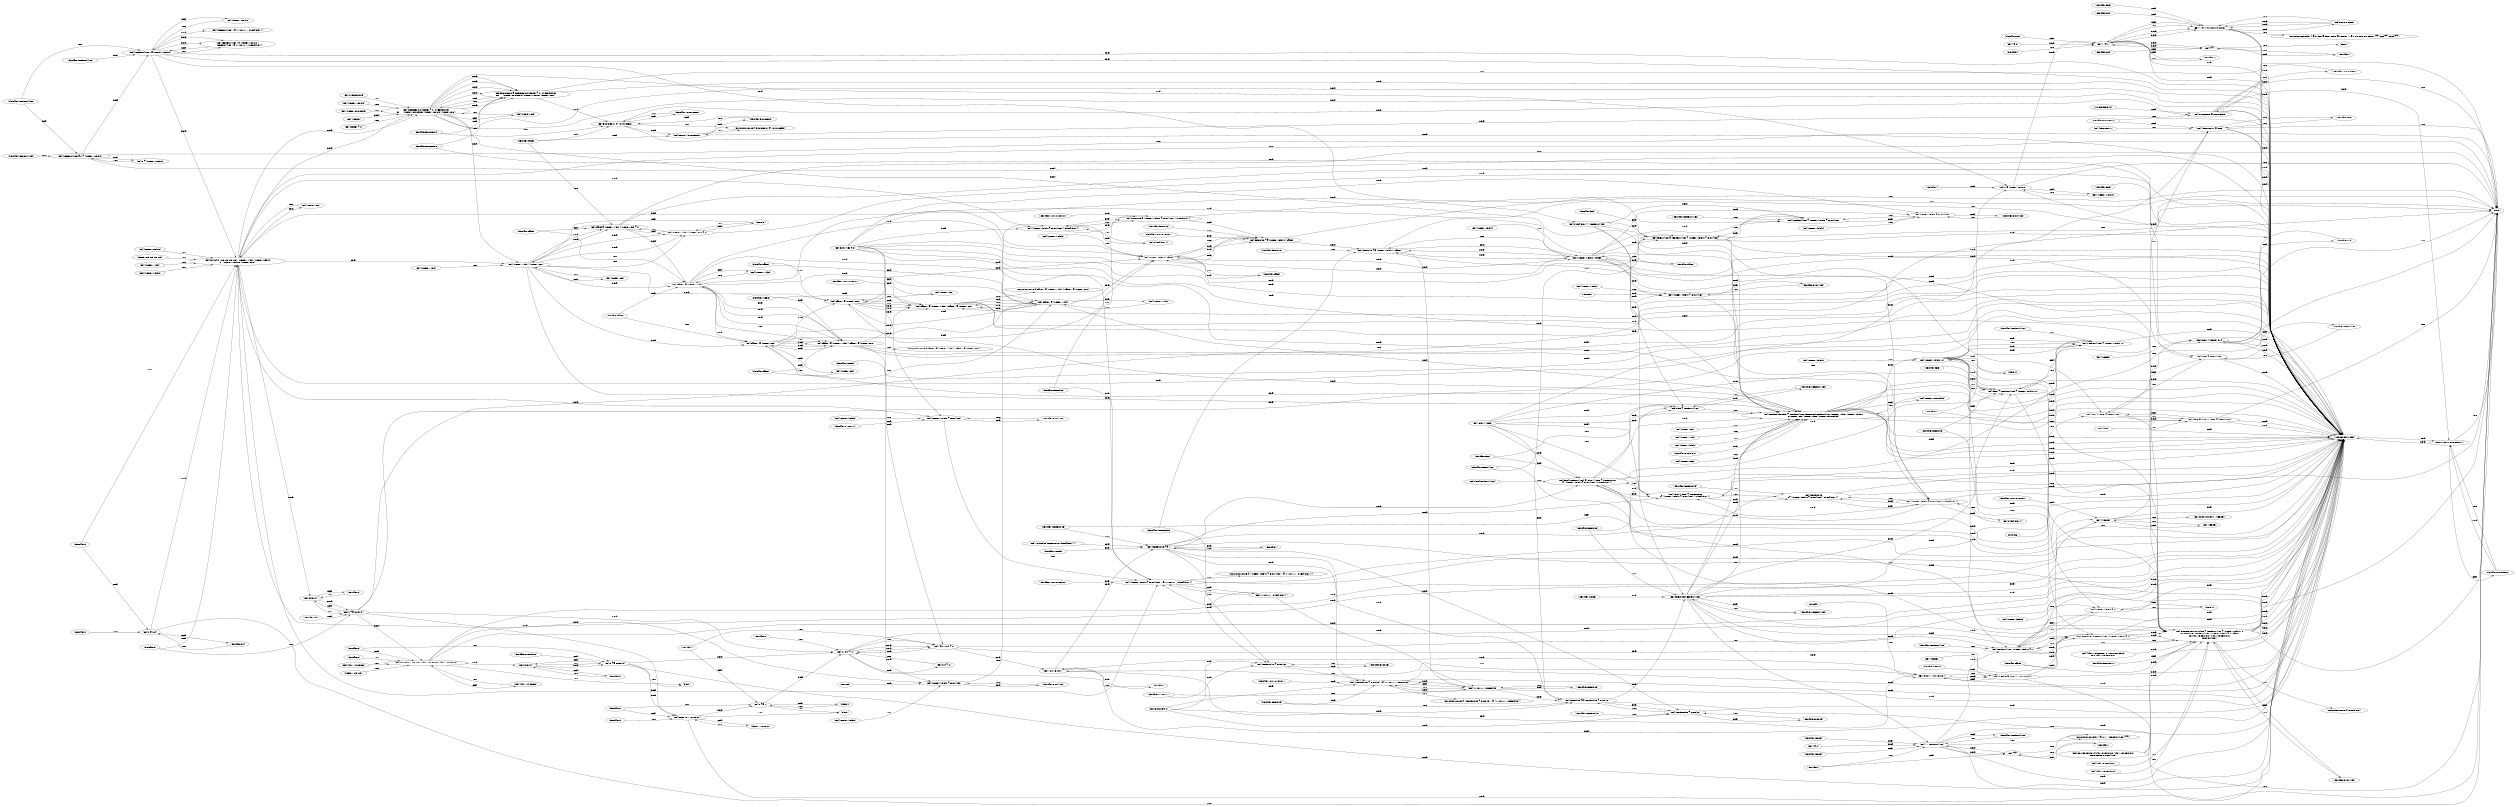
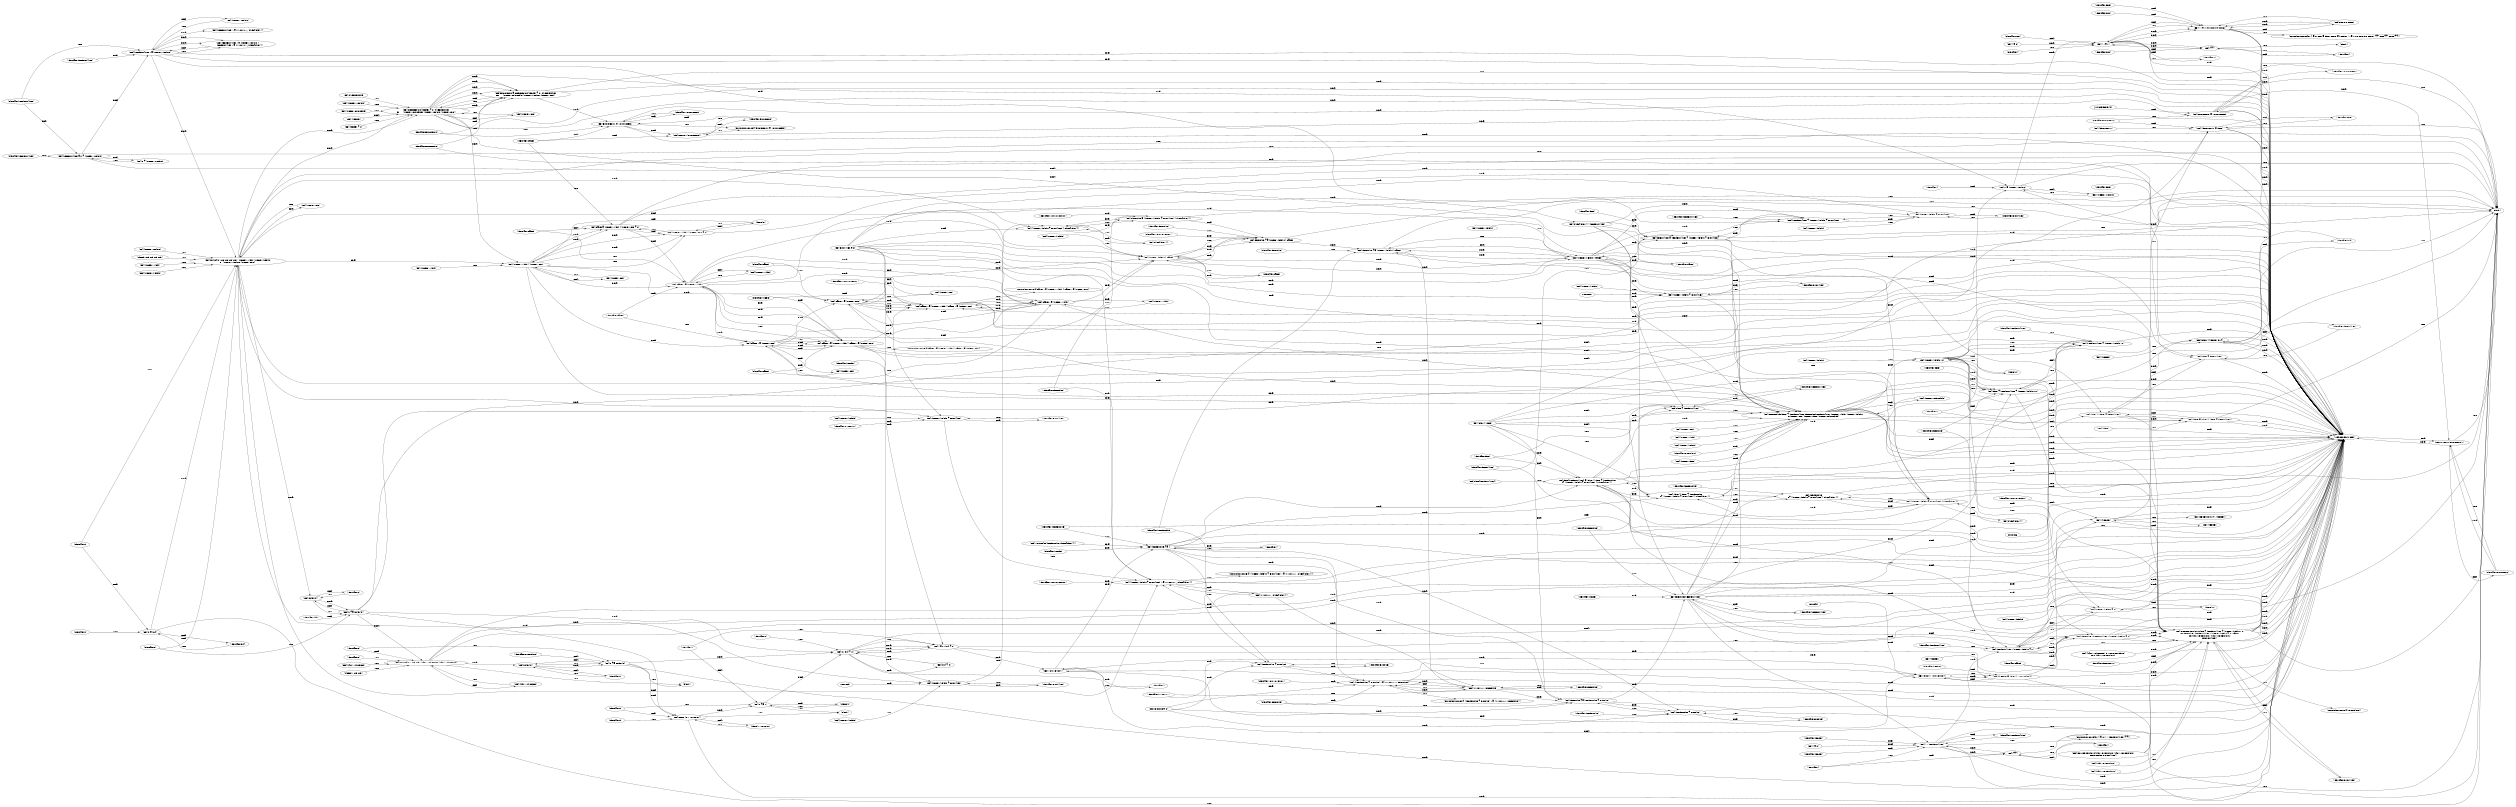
(2210, 114) -> (2210, 114)
(2210, 517) -> (2210, 517)
(1891, 643) -> (1891, 643)
